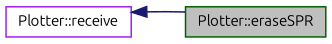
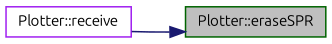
(166, 12) -> (151, 32)
